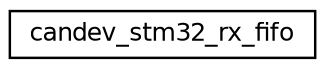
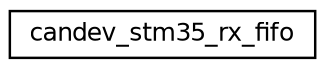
(163, 34) -> (163, 34)
